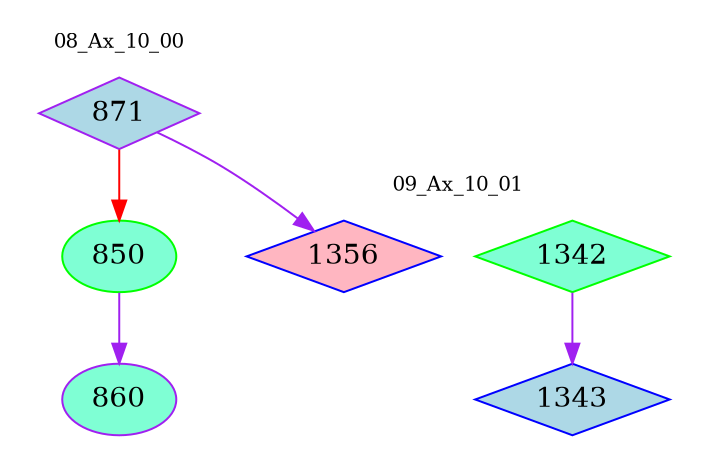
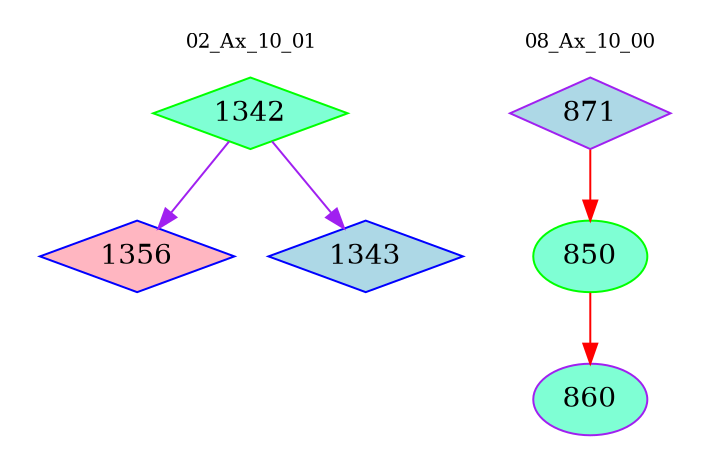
(244, 181) -> (200, 177)
(458, 186) -> (251, 43)
(119, 318) -> (590, 318)
